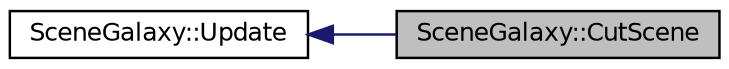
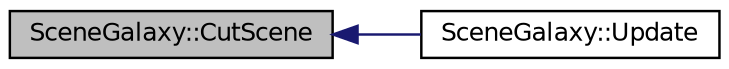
(365, 34) -> (389, 34)
